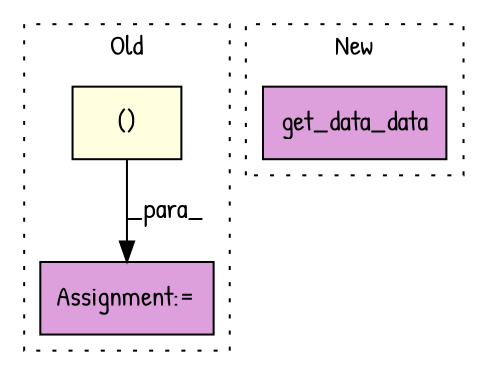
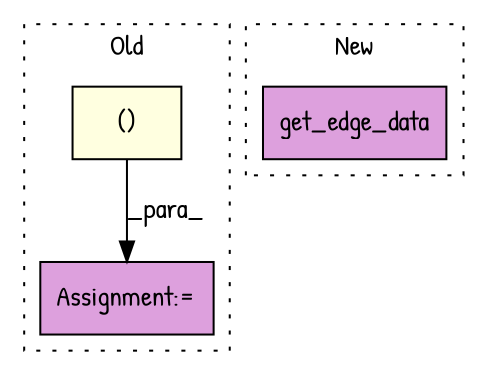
(355, 123) -> (355, 123)
